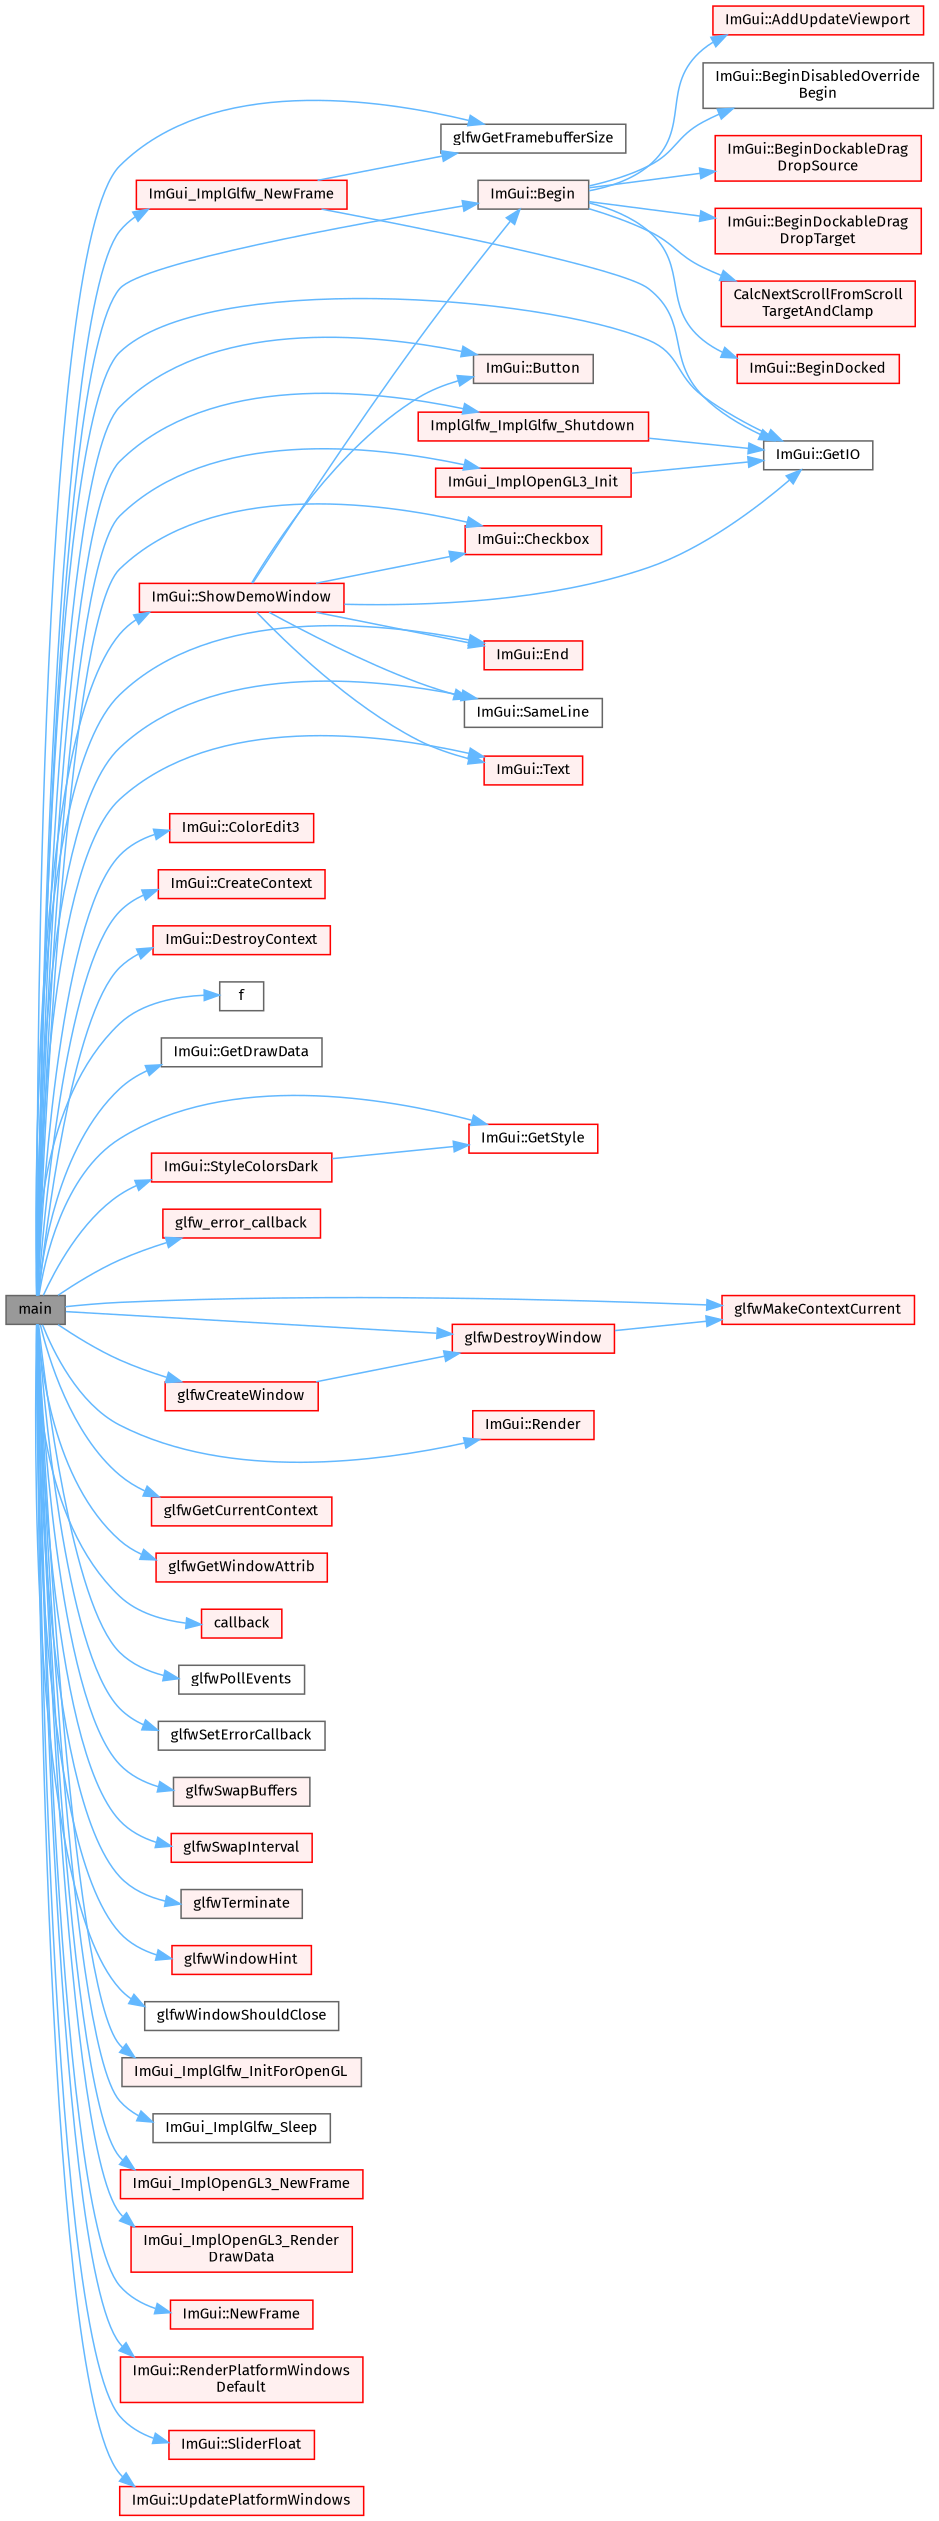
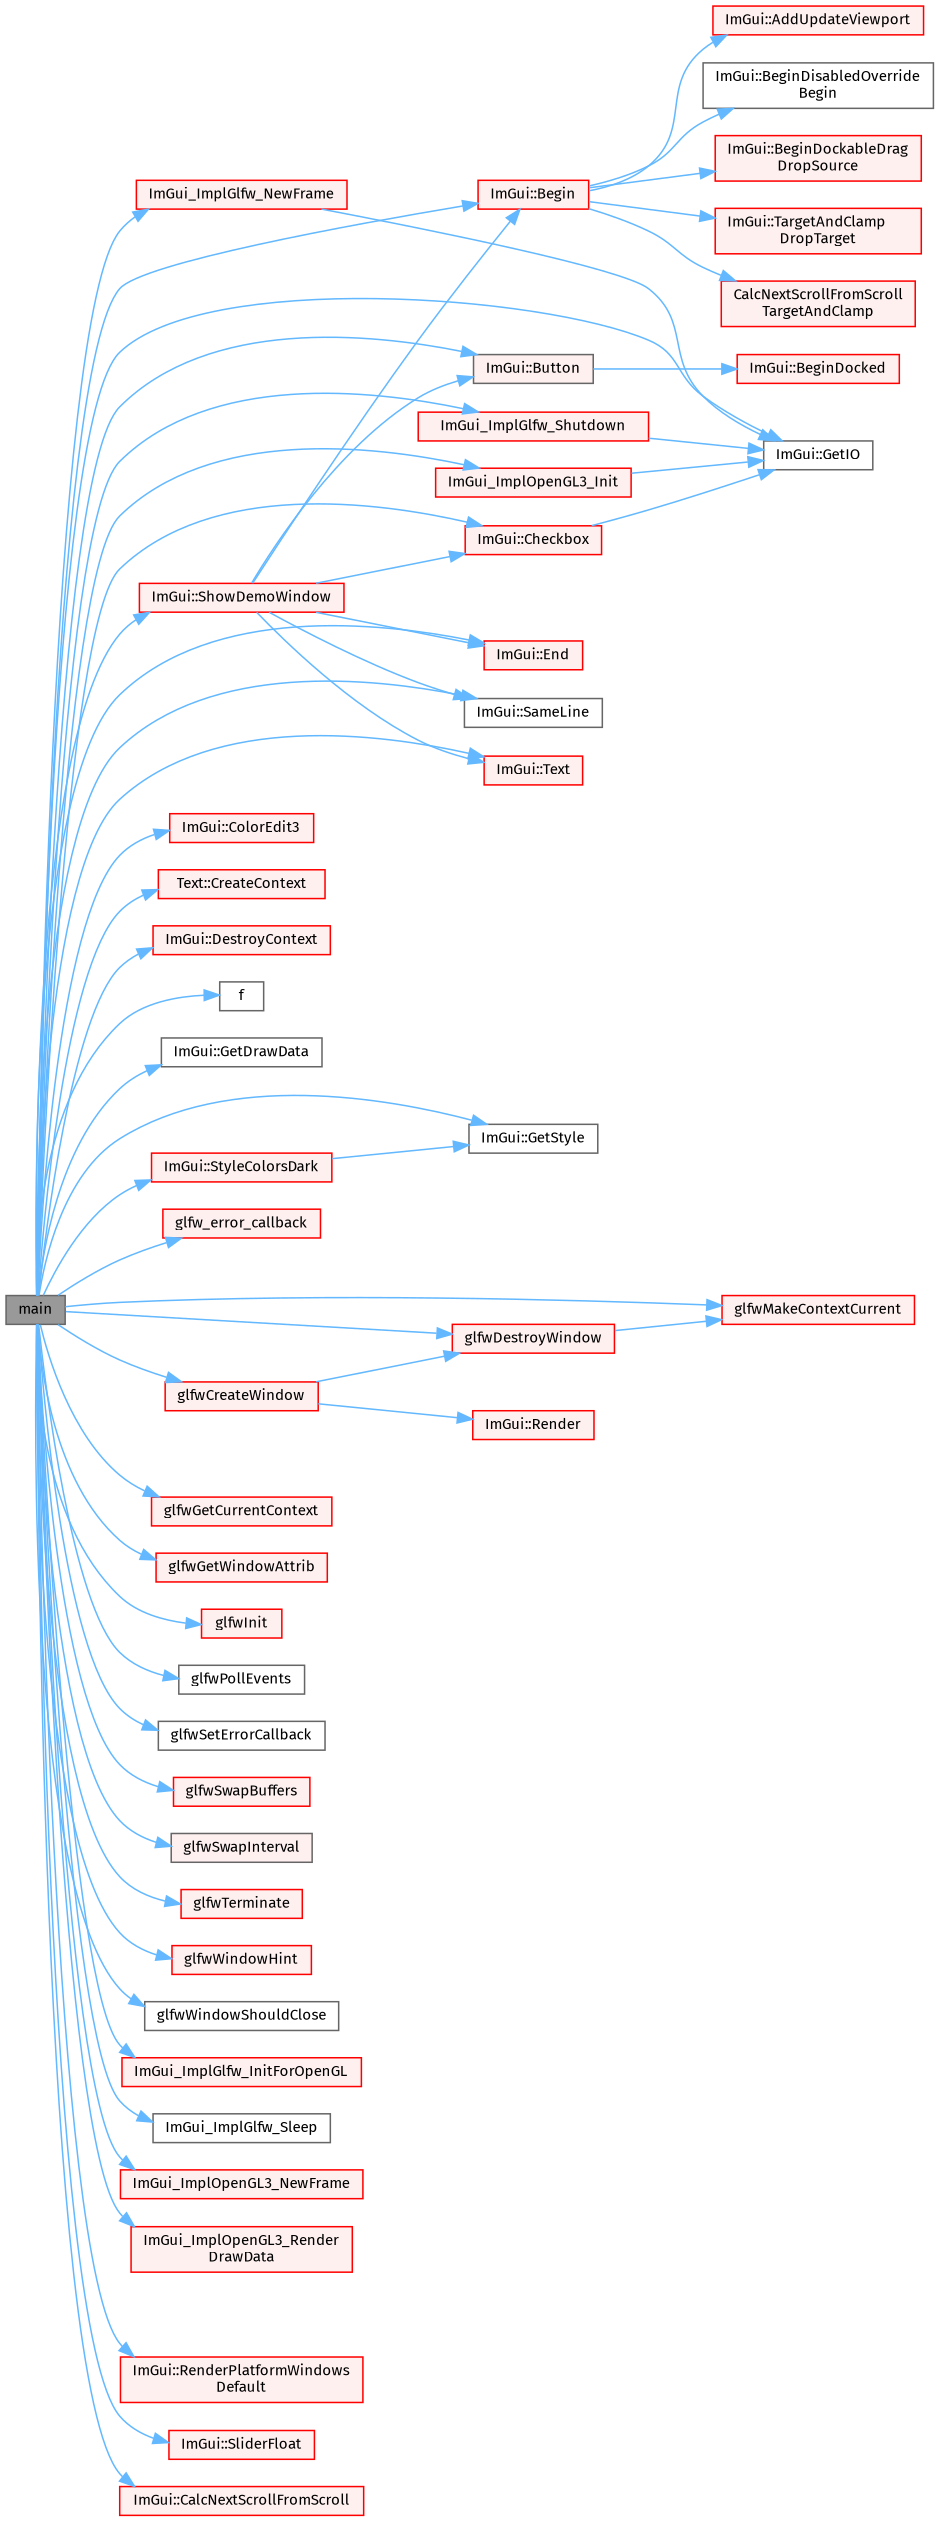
(533, 139) -> none
(533, 195) -> (533, 195)
(818, 231) -> (818, 231)
(670, 265) -> (657, 369)
(533, 427) -> (533, 427)
(580, 586) -> (676, 502)
(242, 884) -> (242, 884)
(533, 1139) -> (533, 1139)
(226, 1457) -> (388, 1411)
(242, 1624) -> (242, 1624)
(242, 1792) -> (242, 1792)
(242, 1848) -> (242, 1848)
(242, 1904) -> (242, 1904)
(242, 2072) -> (242, 2072)
(242, 2315) -> none
(242, 2501) -> (242, 2501)
